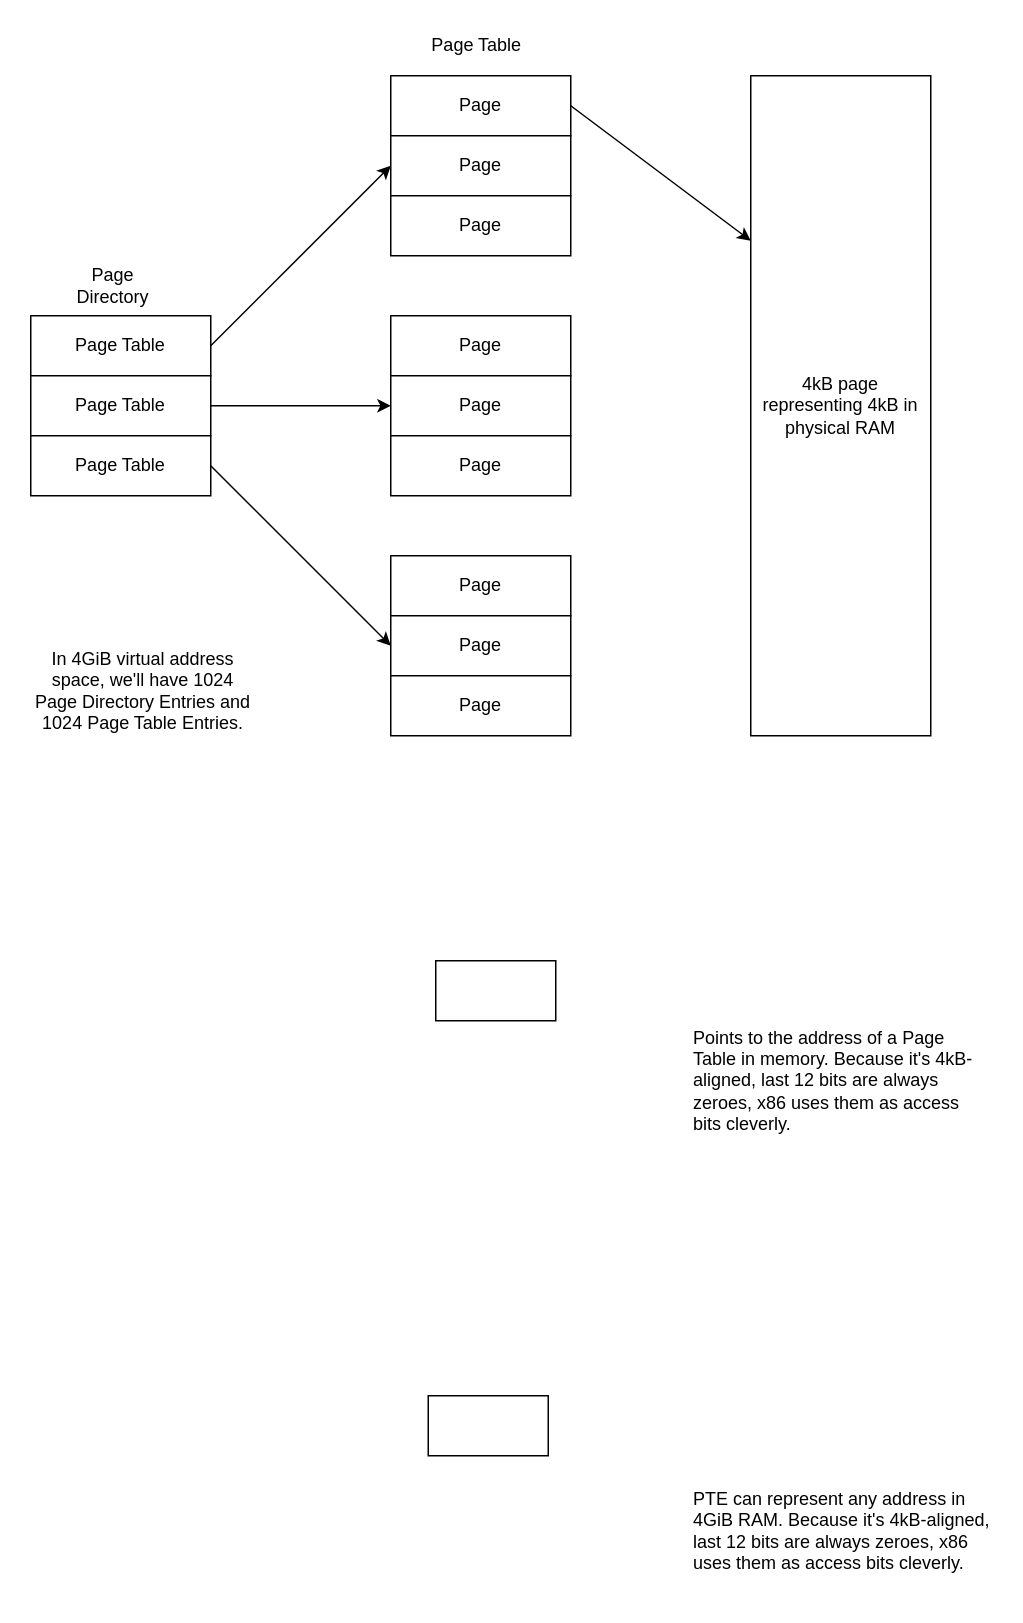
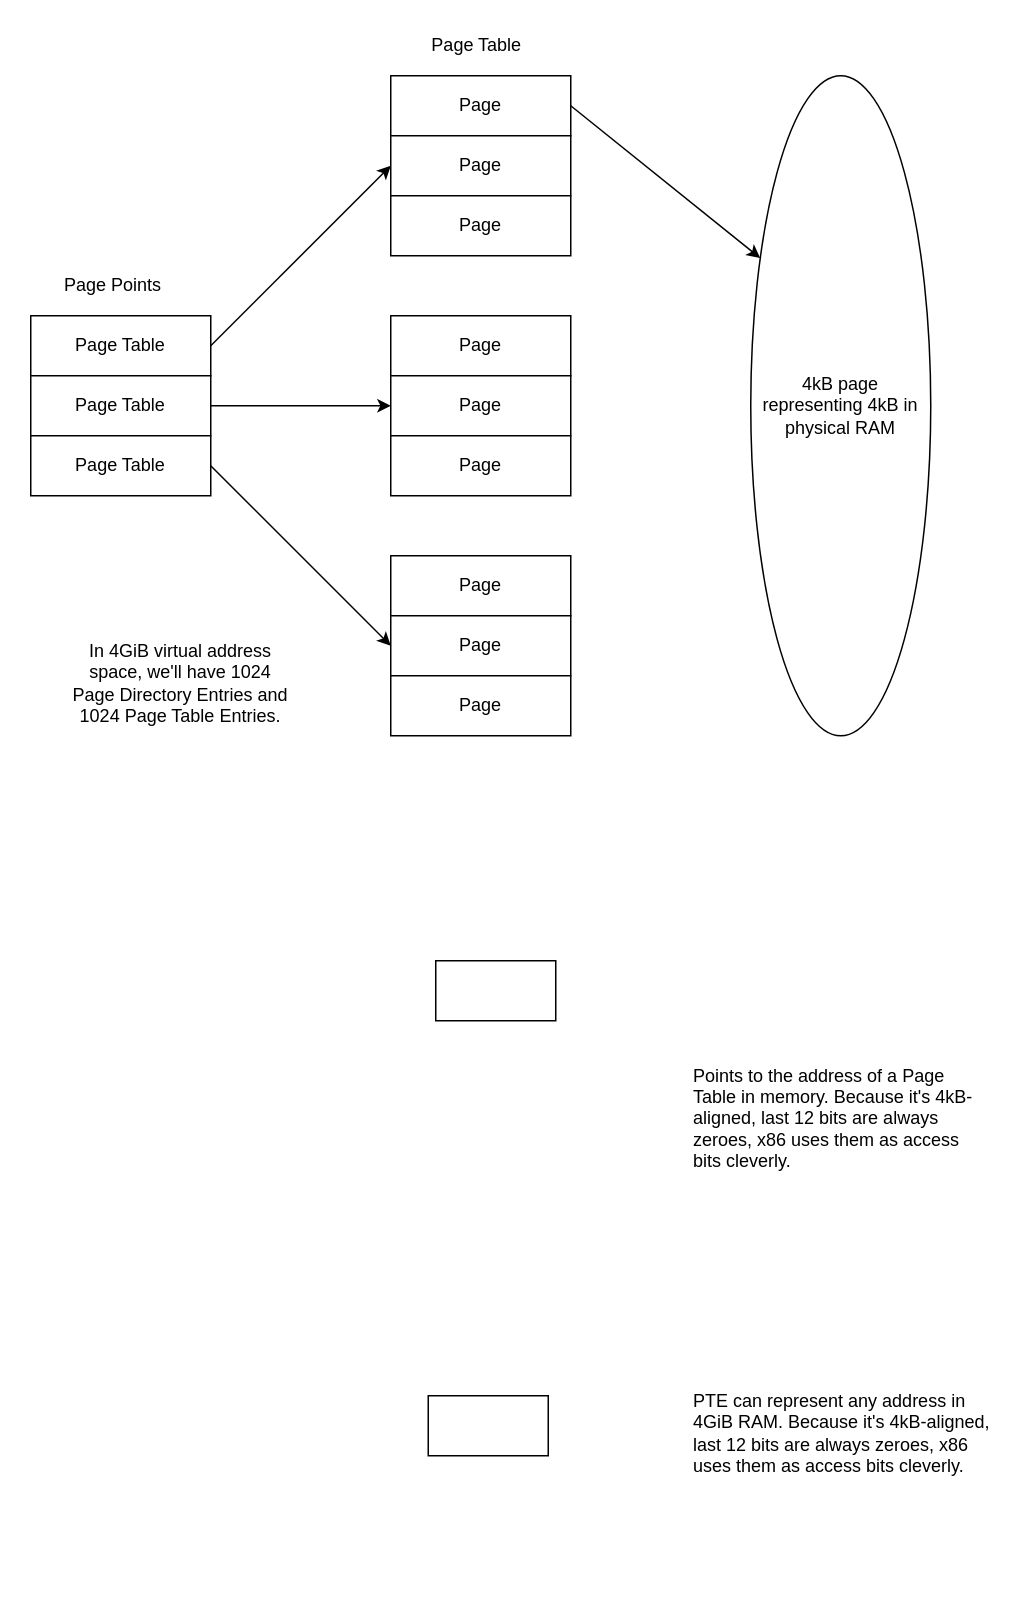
(113, 286) -> (113, 286)
(841, 406) -> (841, 406)
(143, 691) -> (181, 683)
(841, 1081) -> (841, 1118)
(841, 1531) -> (841, 1433)
